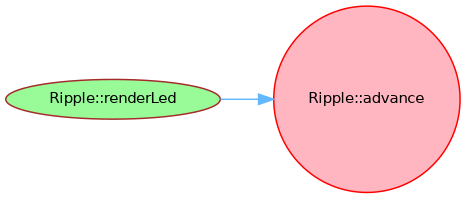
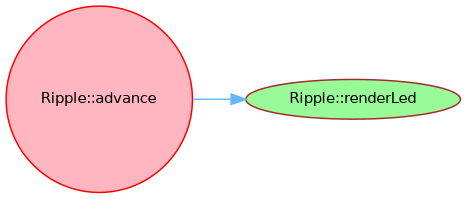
(239, 99) -> (212, 99)
